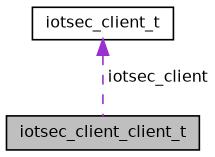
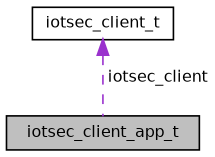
(103, 133) -> (103, 133)
